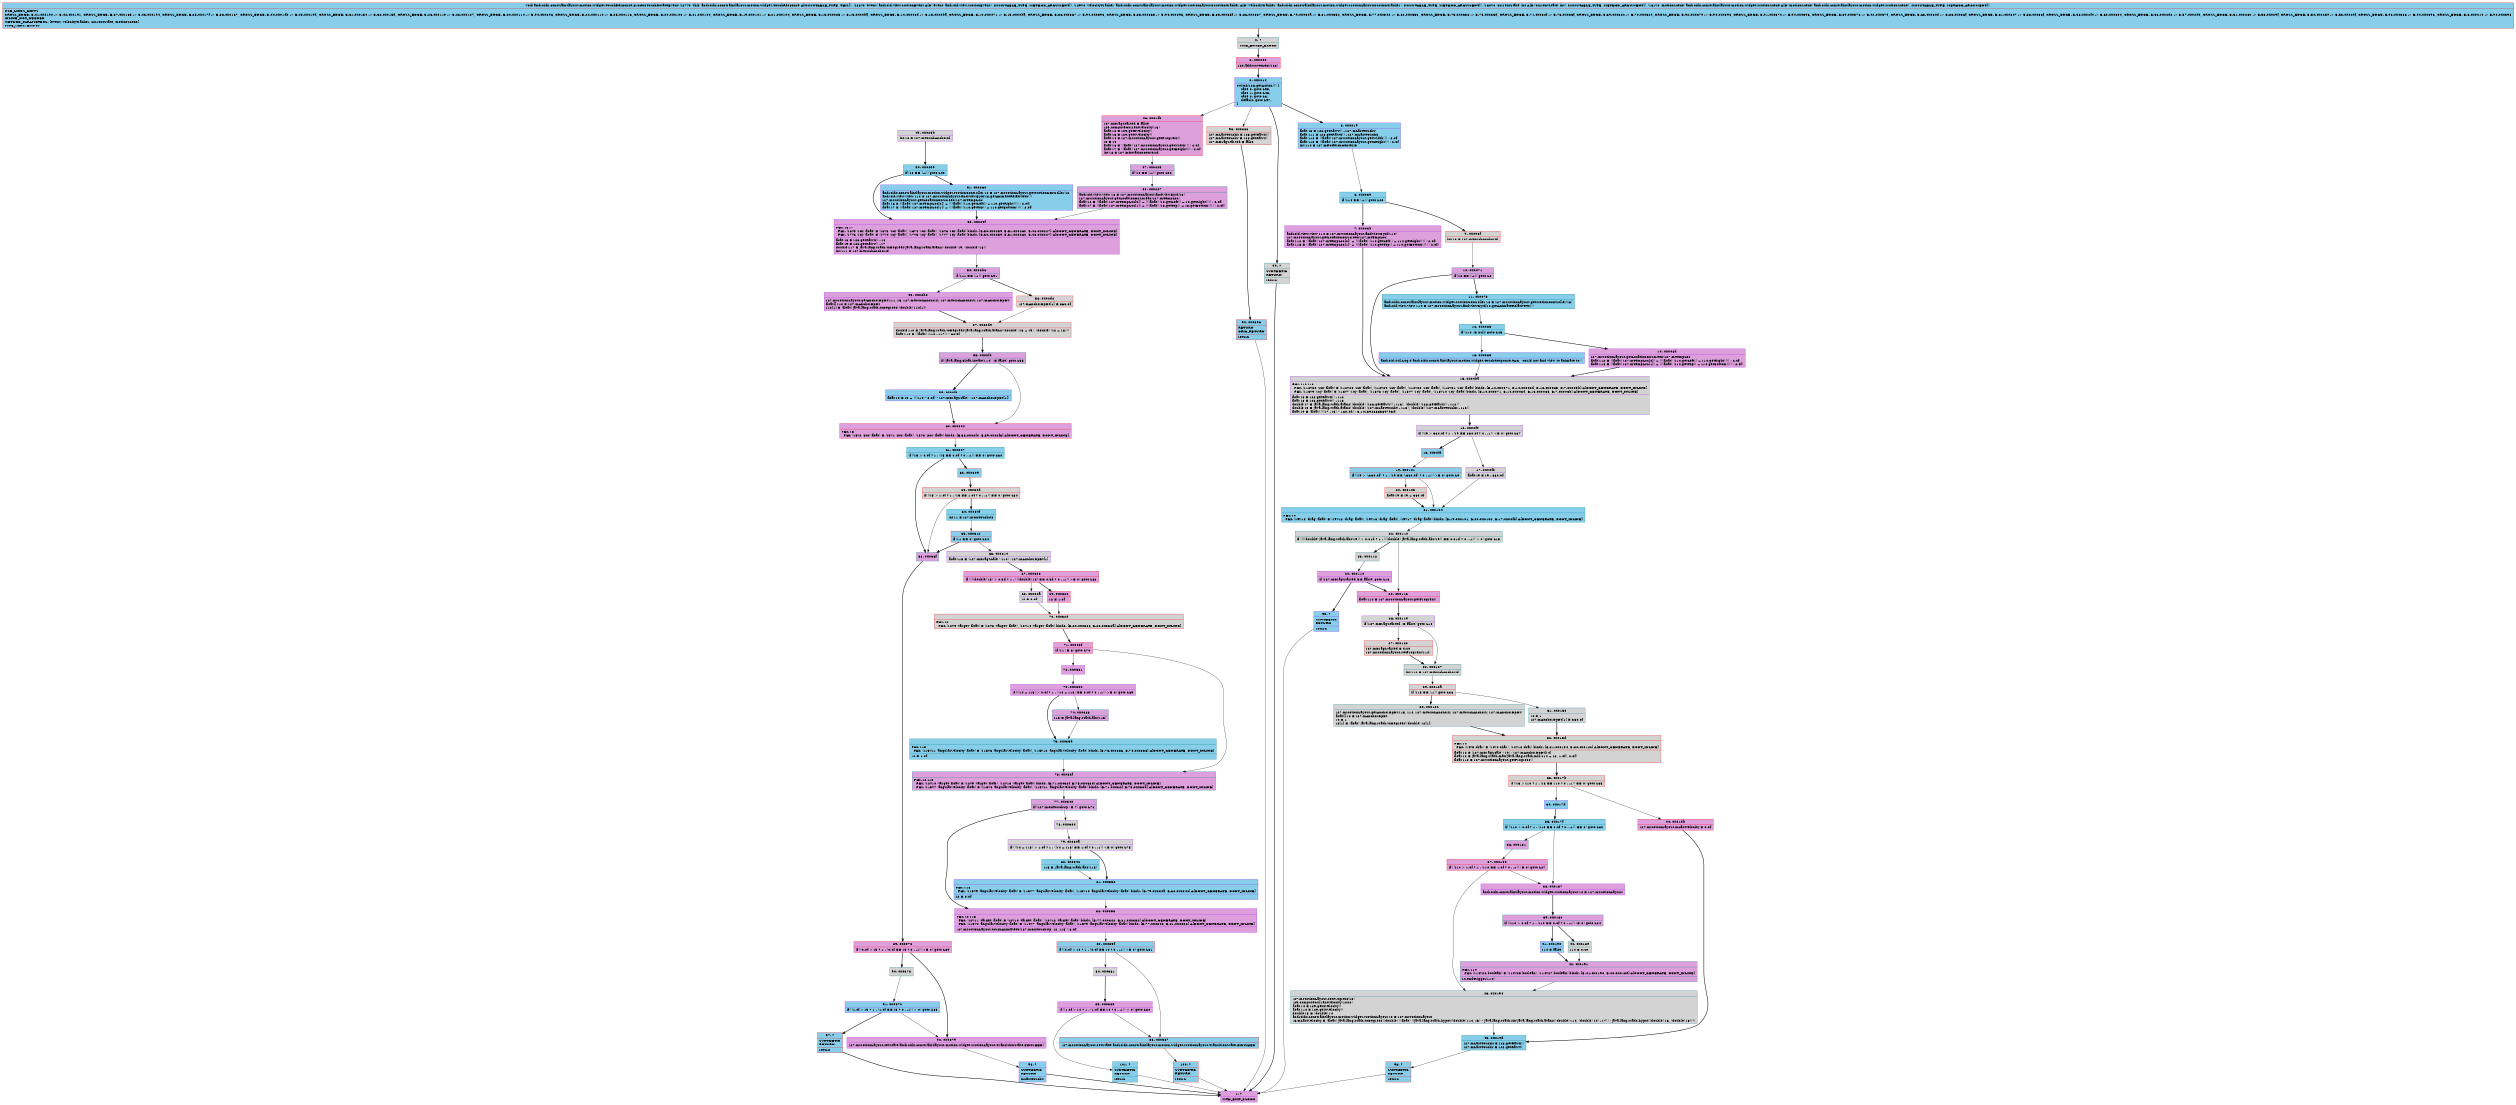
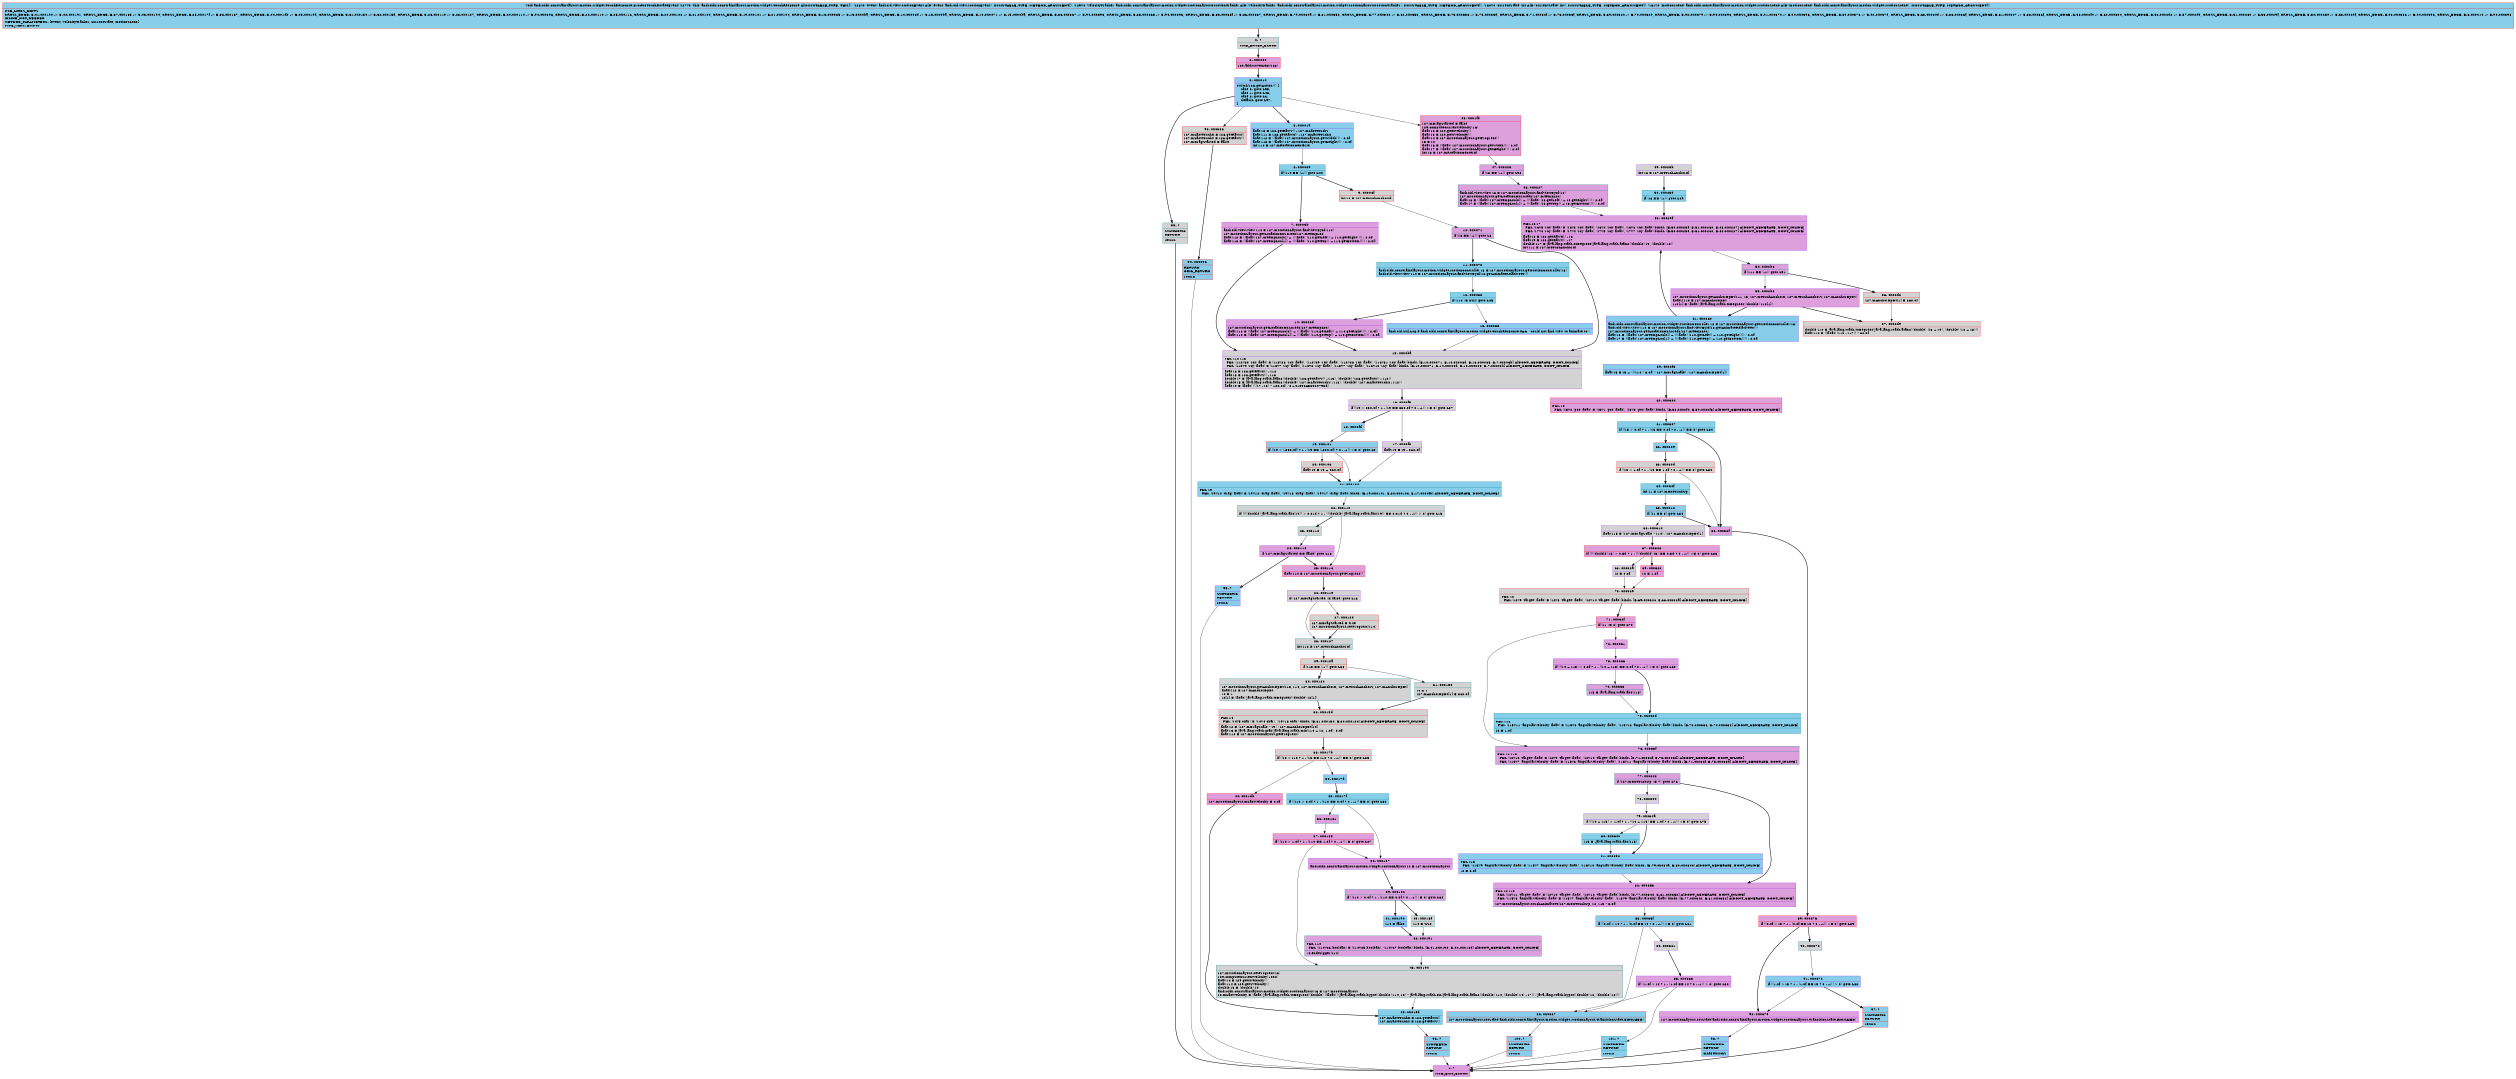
(943, 180) -> (1739, 311)
(982, 358) -> none
